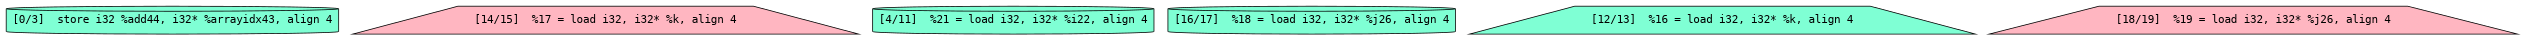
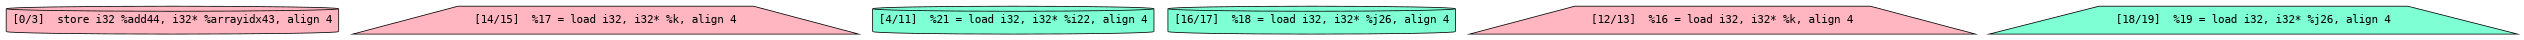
(172, 20) -> (172, 20)
(1722, 20) -> (1722, 20)
(2253, 20) -> (2253, 20)
